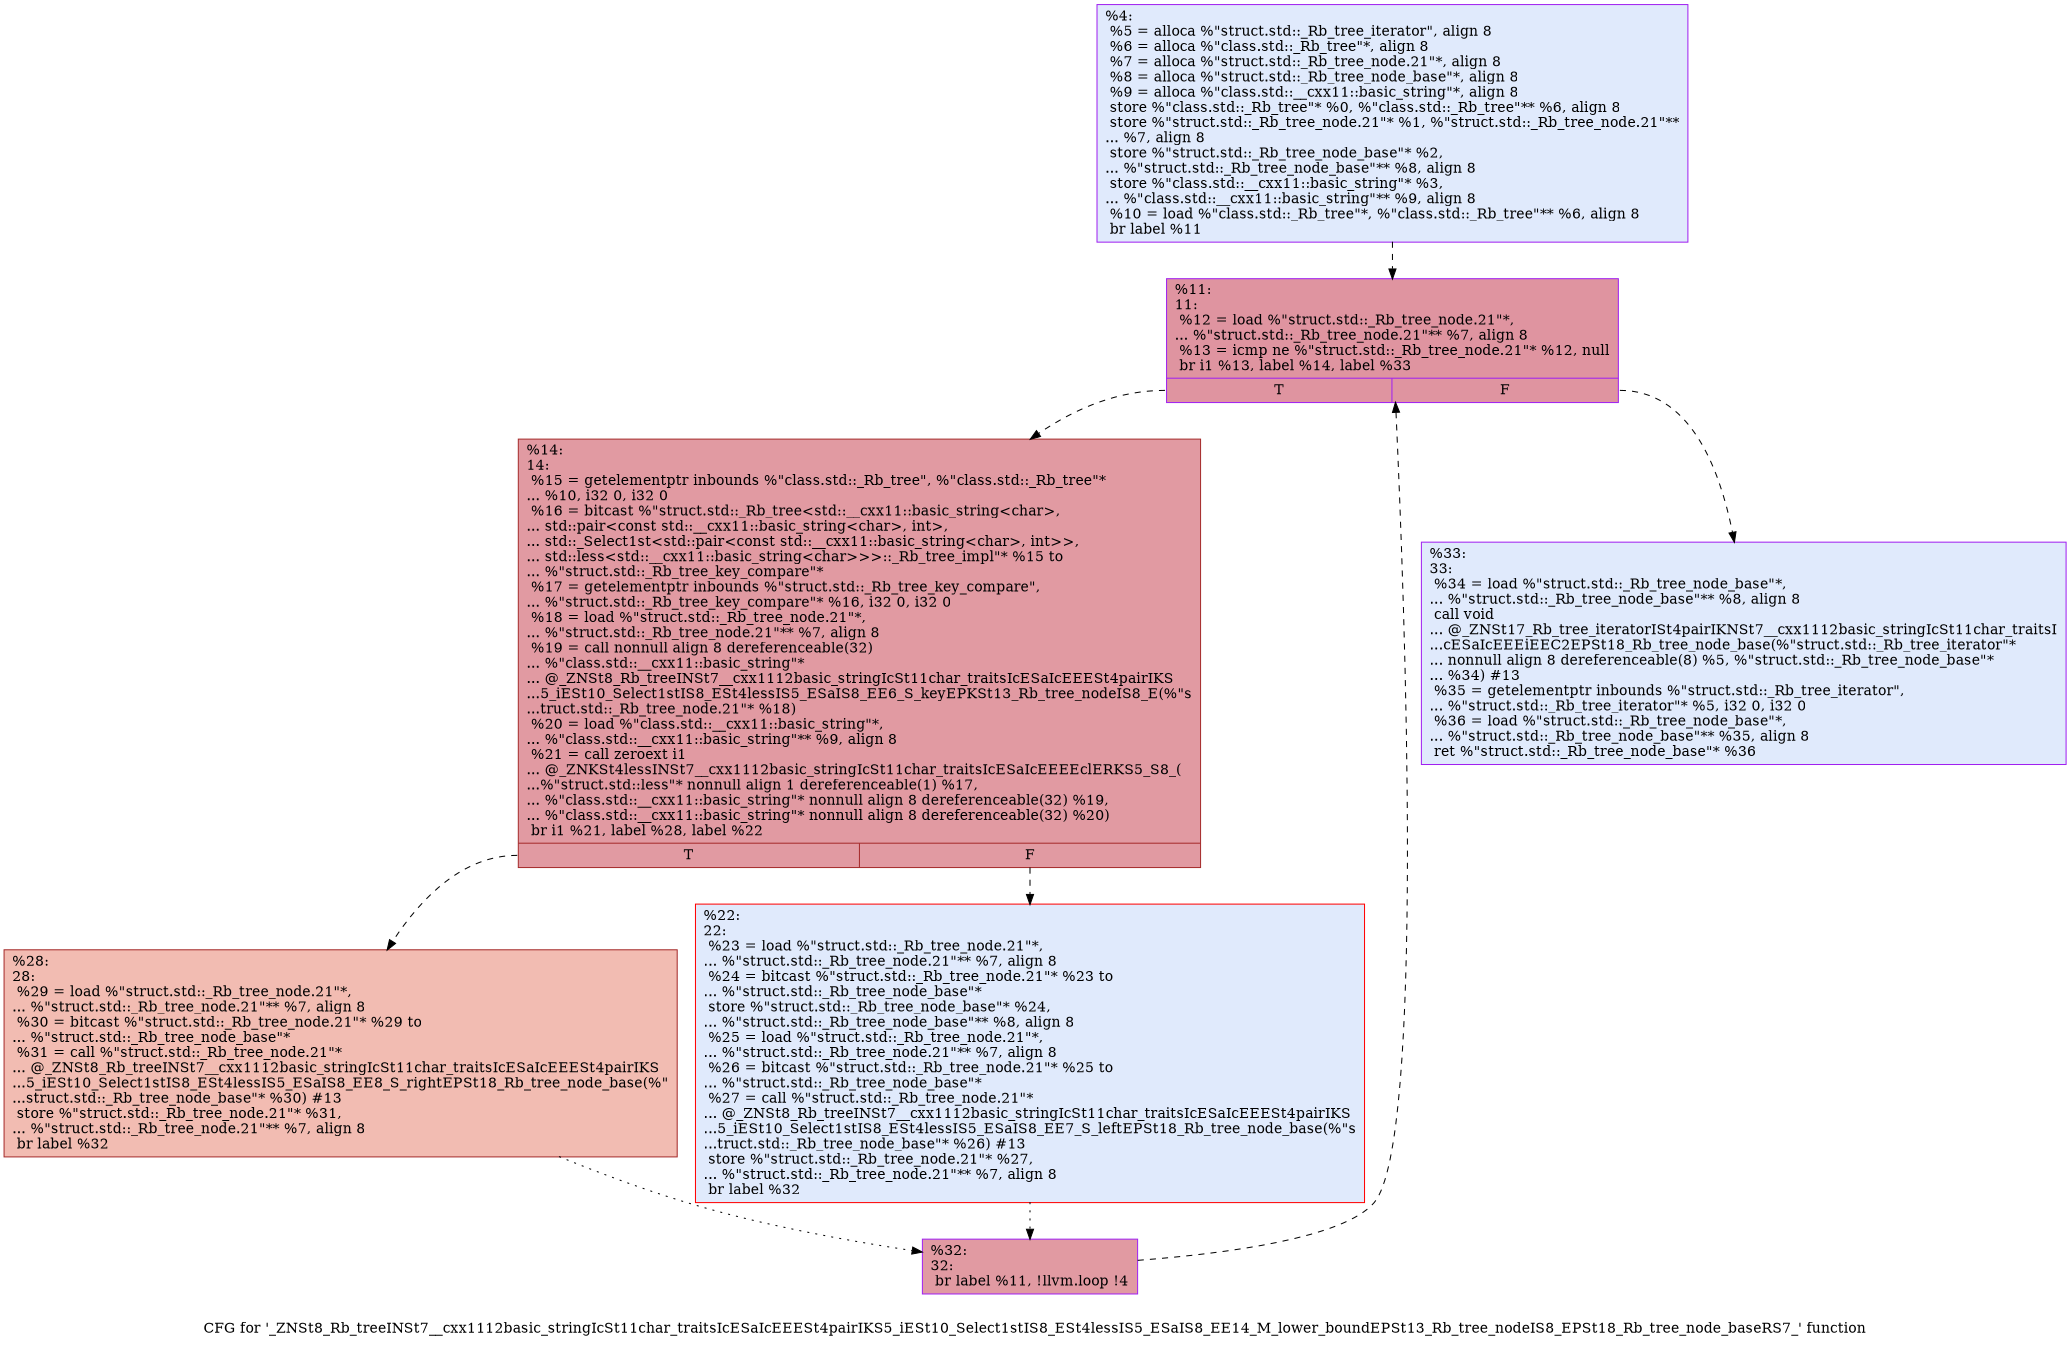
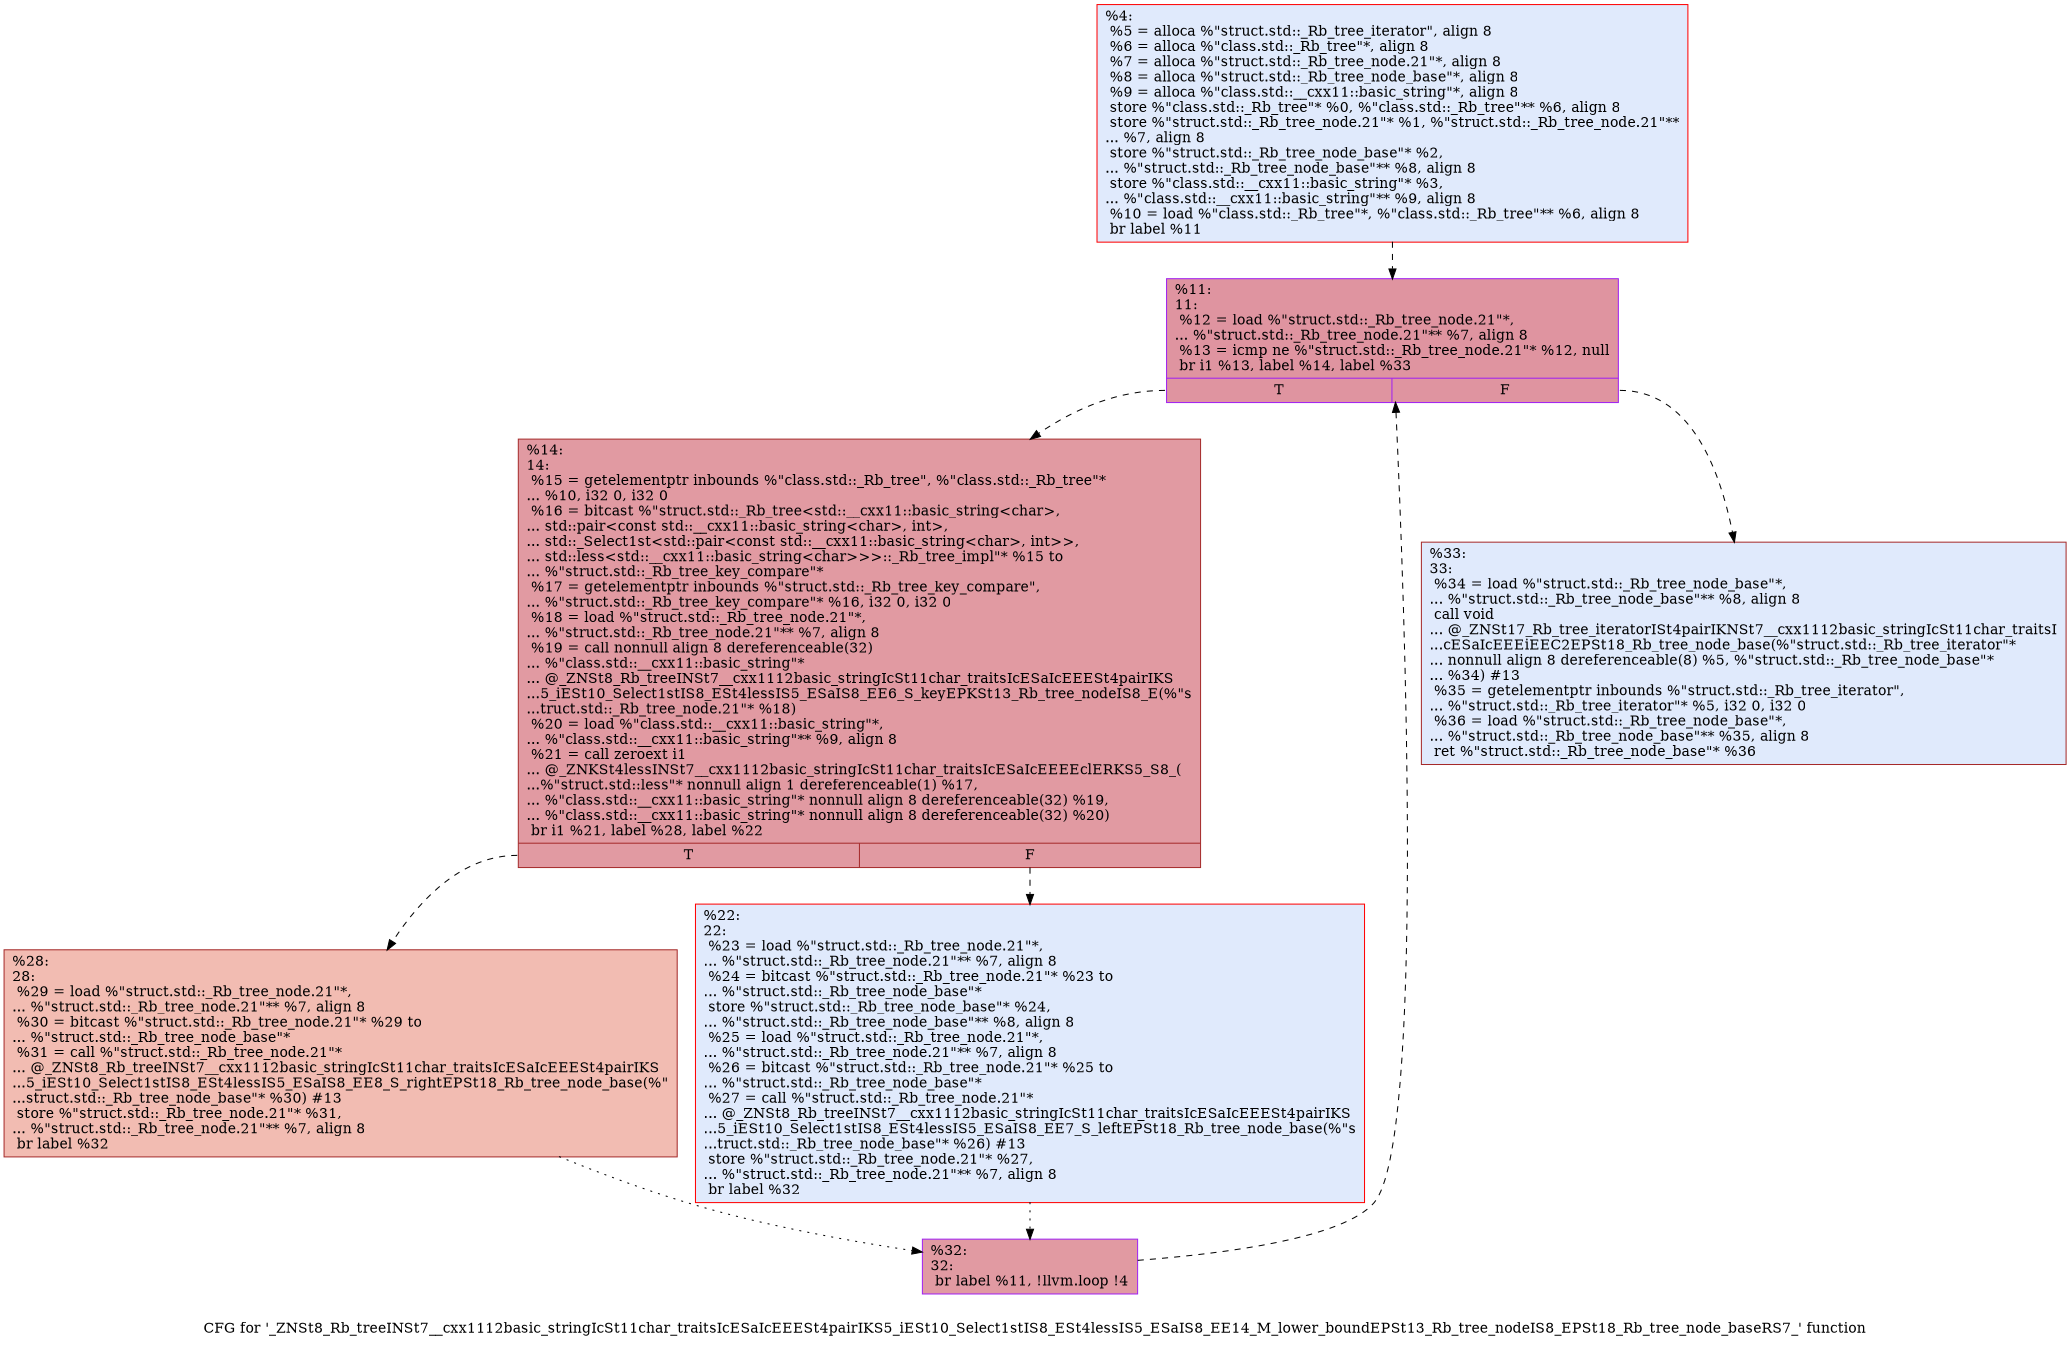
(1392, 123) -> (1392, 123)
(1744, 653) -> (1744, 653)
